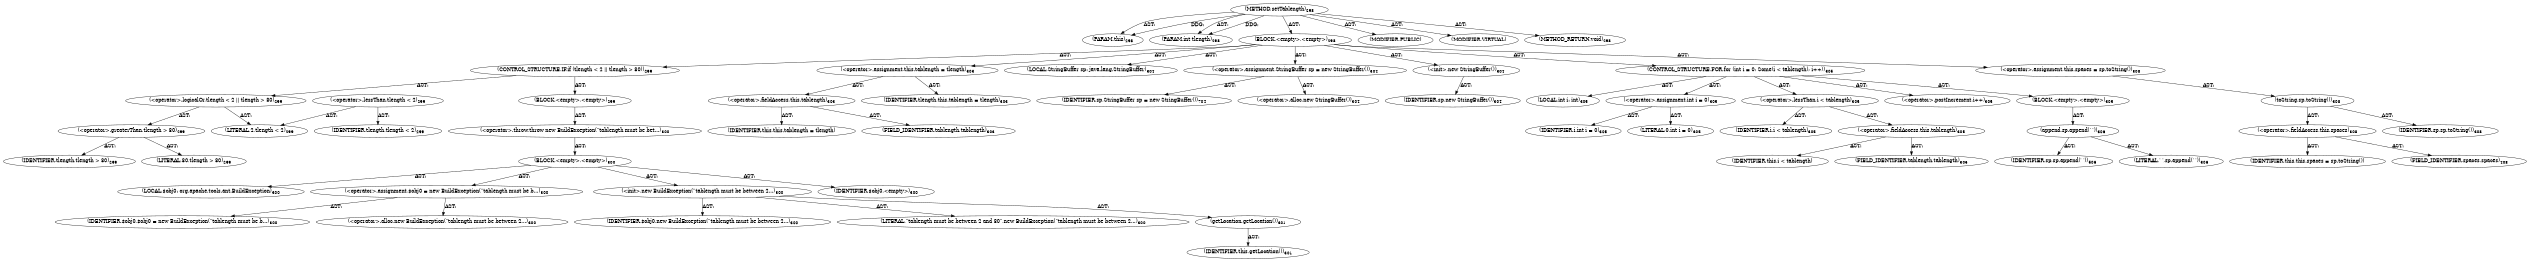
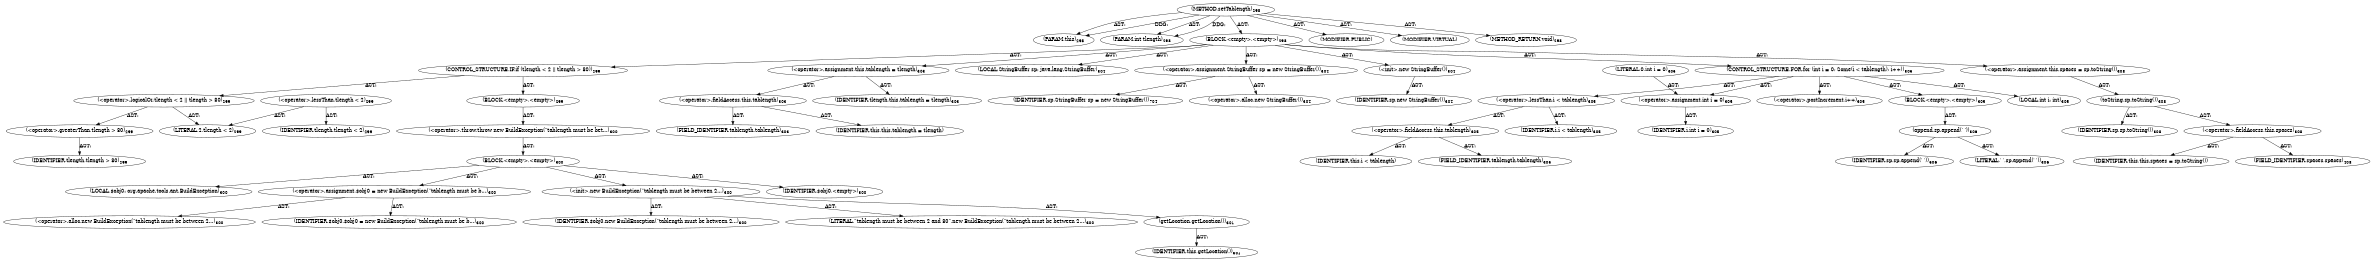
(1671, 114) -> (1664, 84)
(194, 161) -> none
